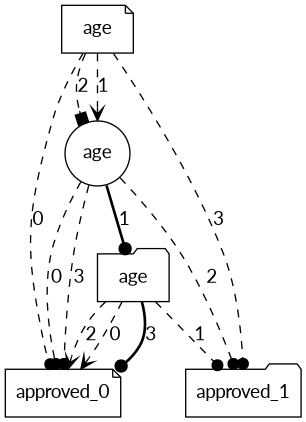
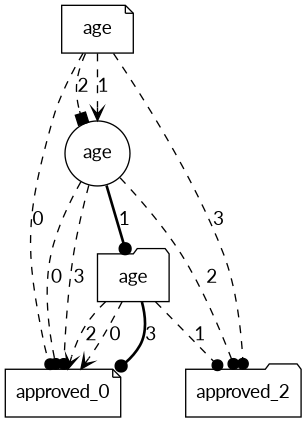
(243, 393) -> (243, 393)
